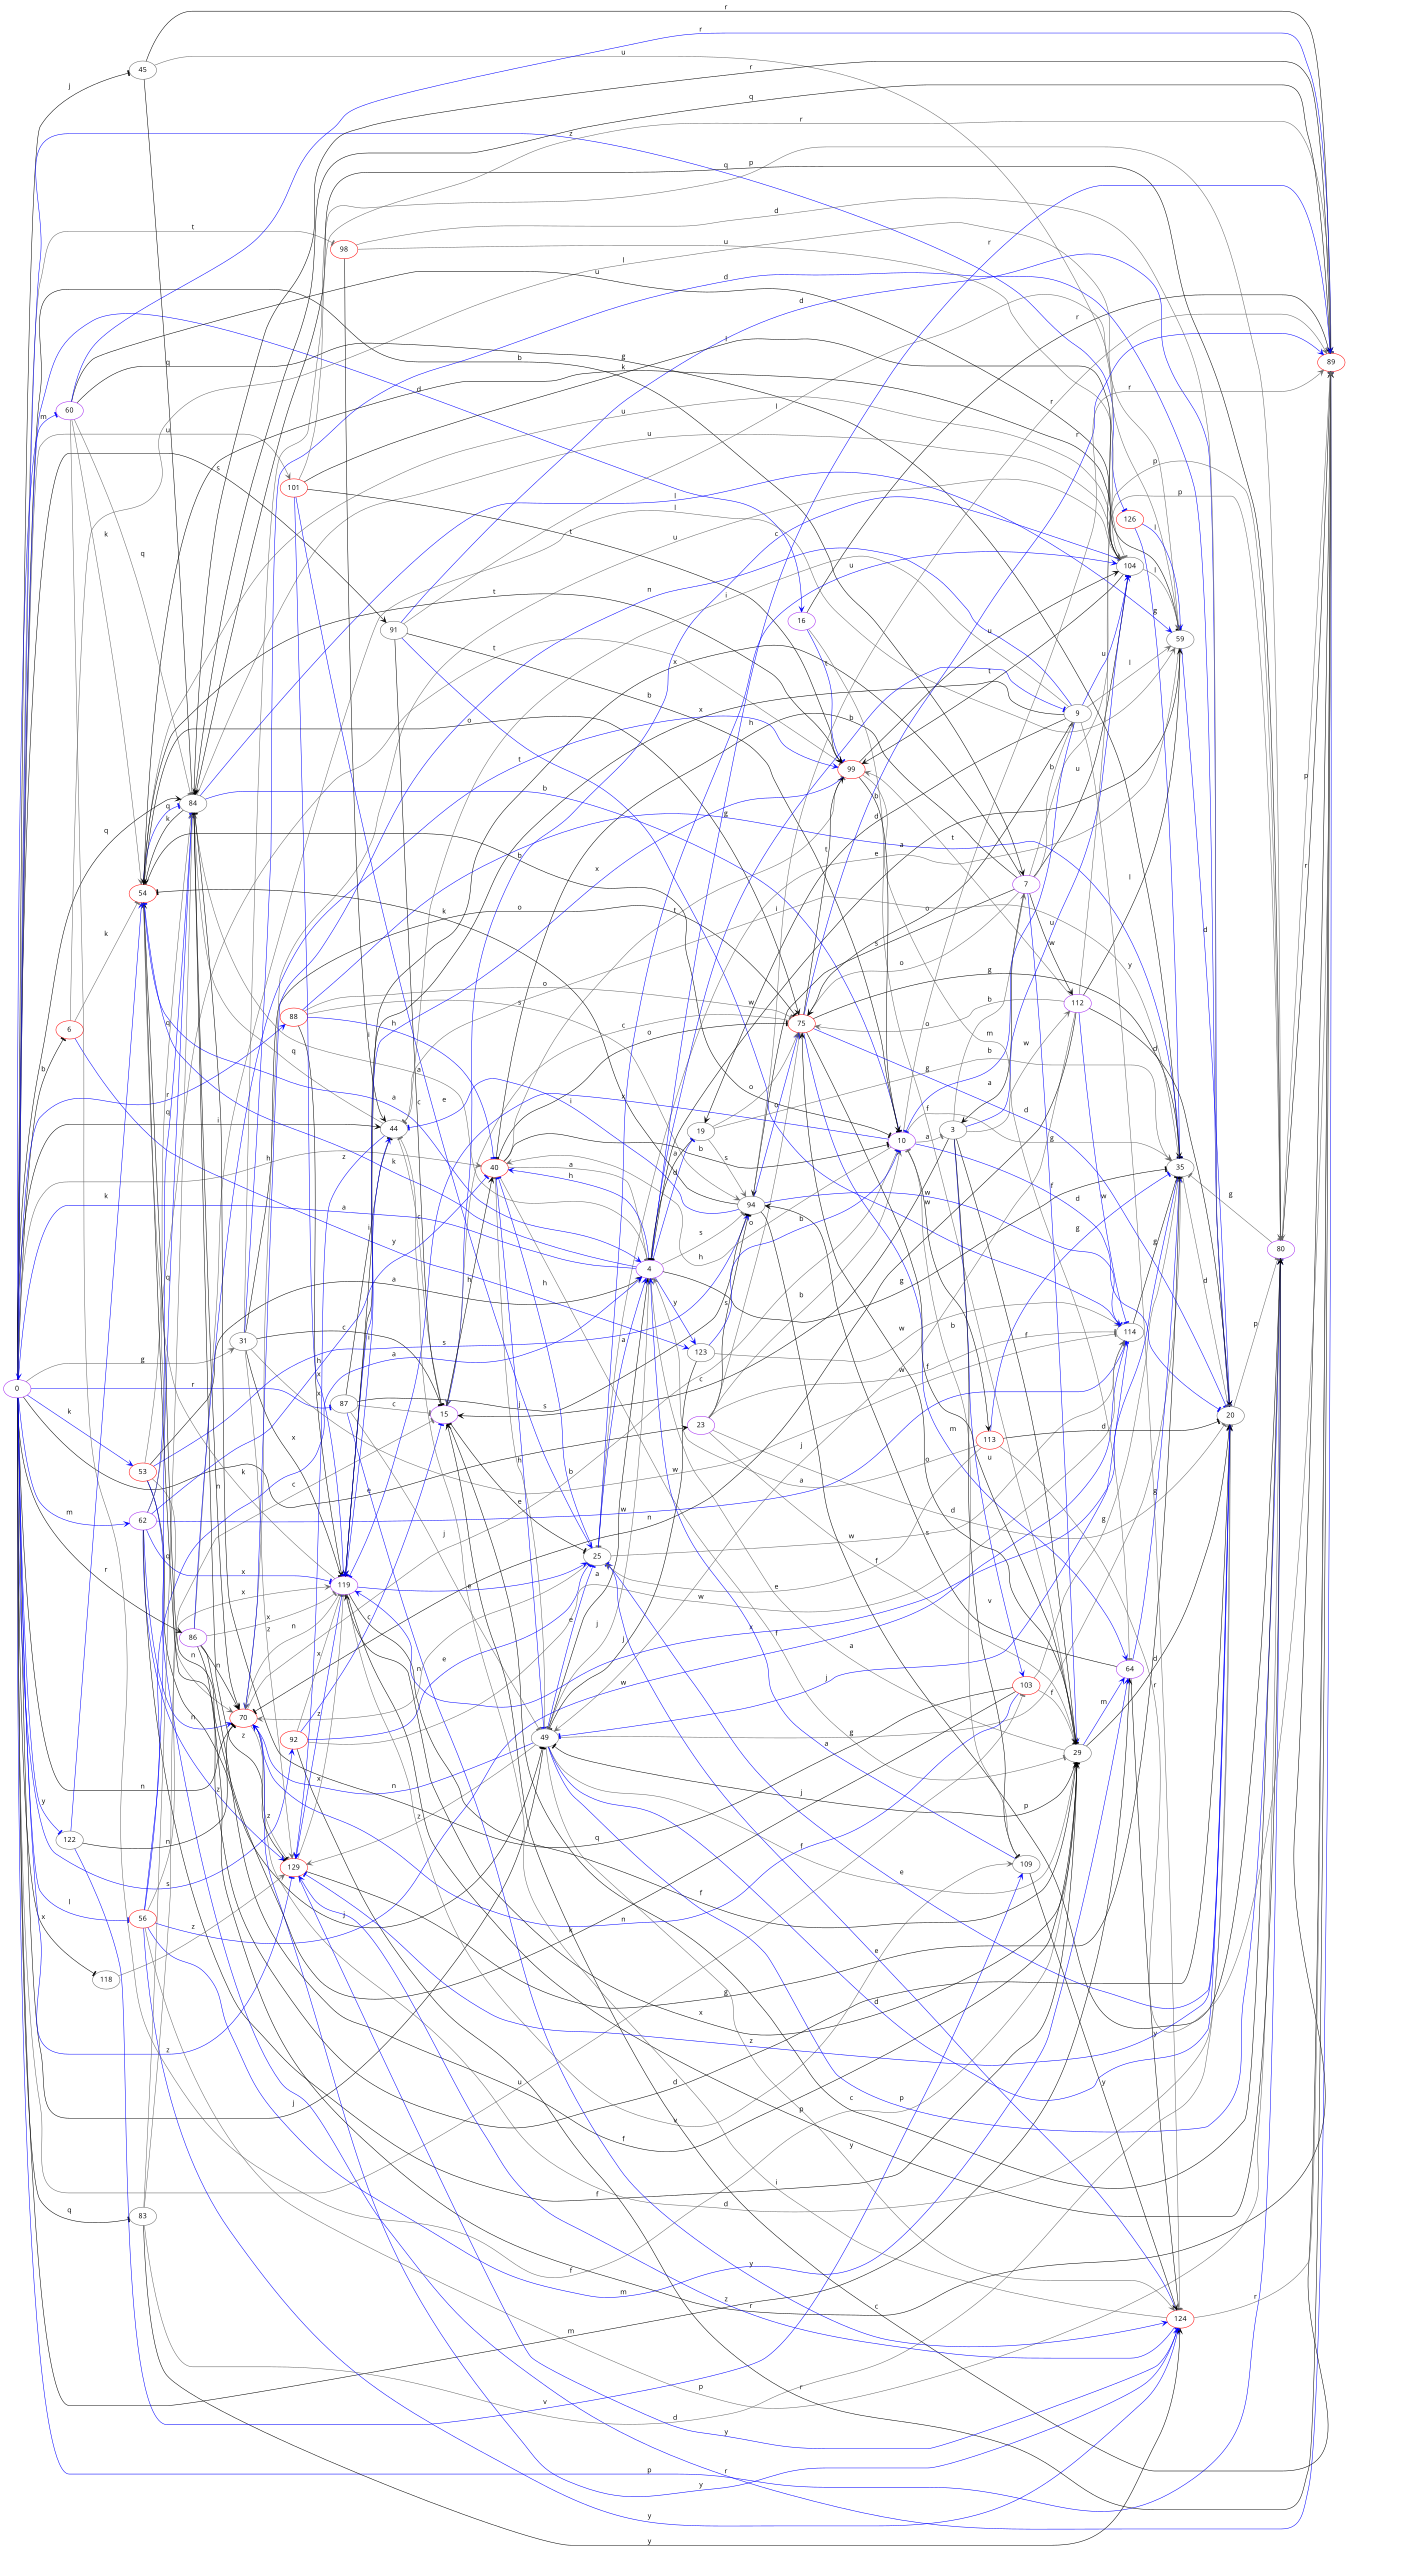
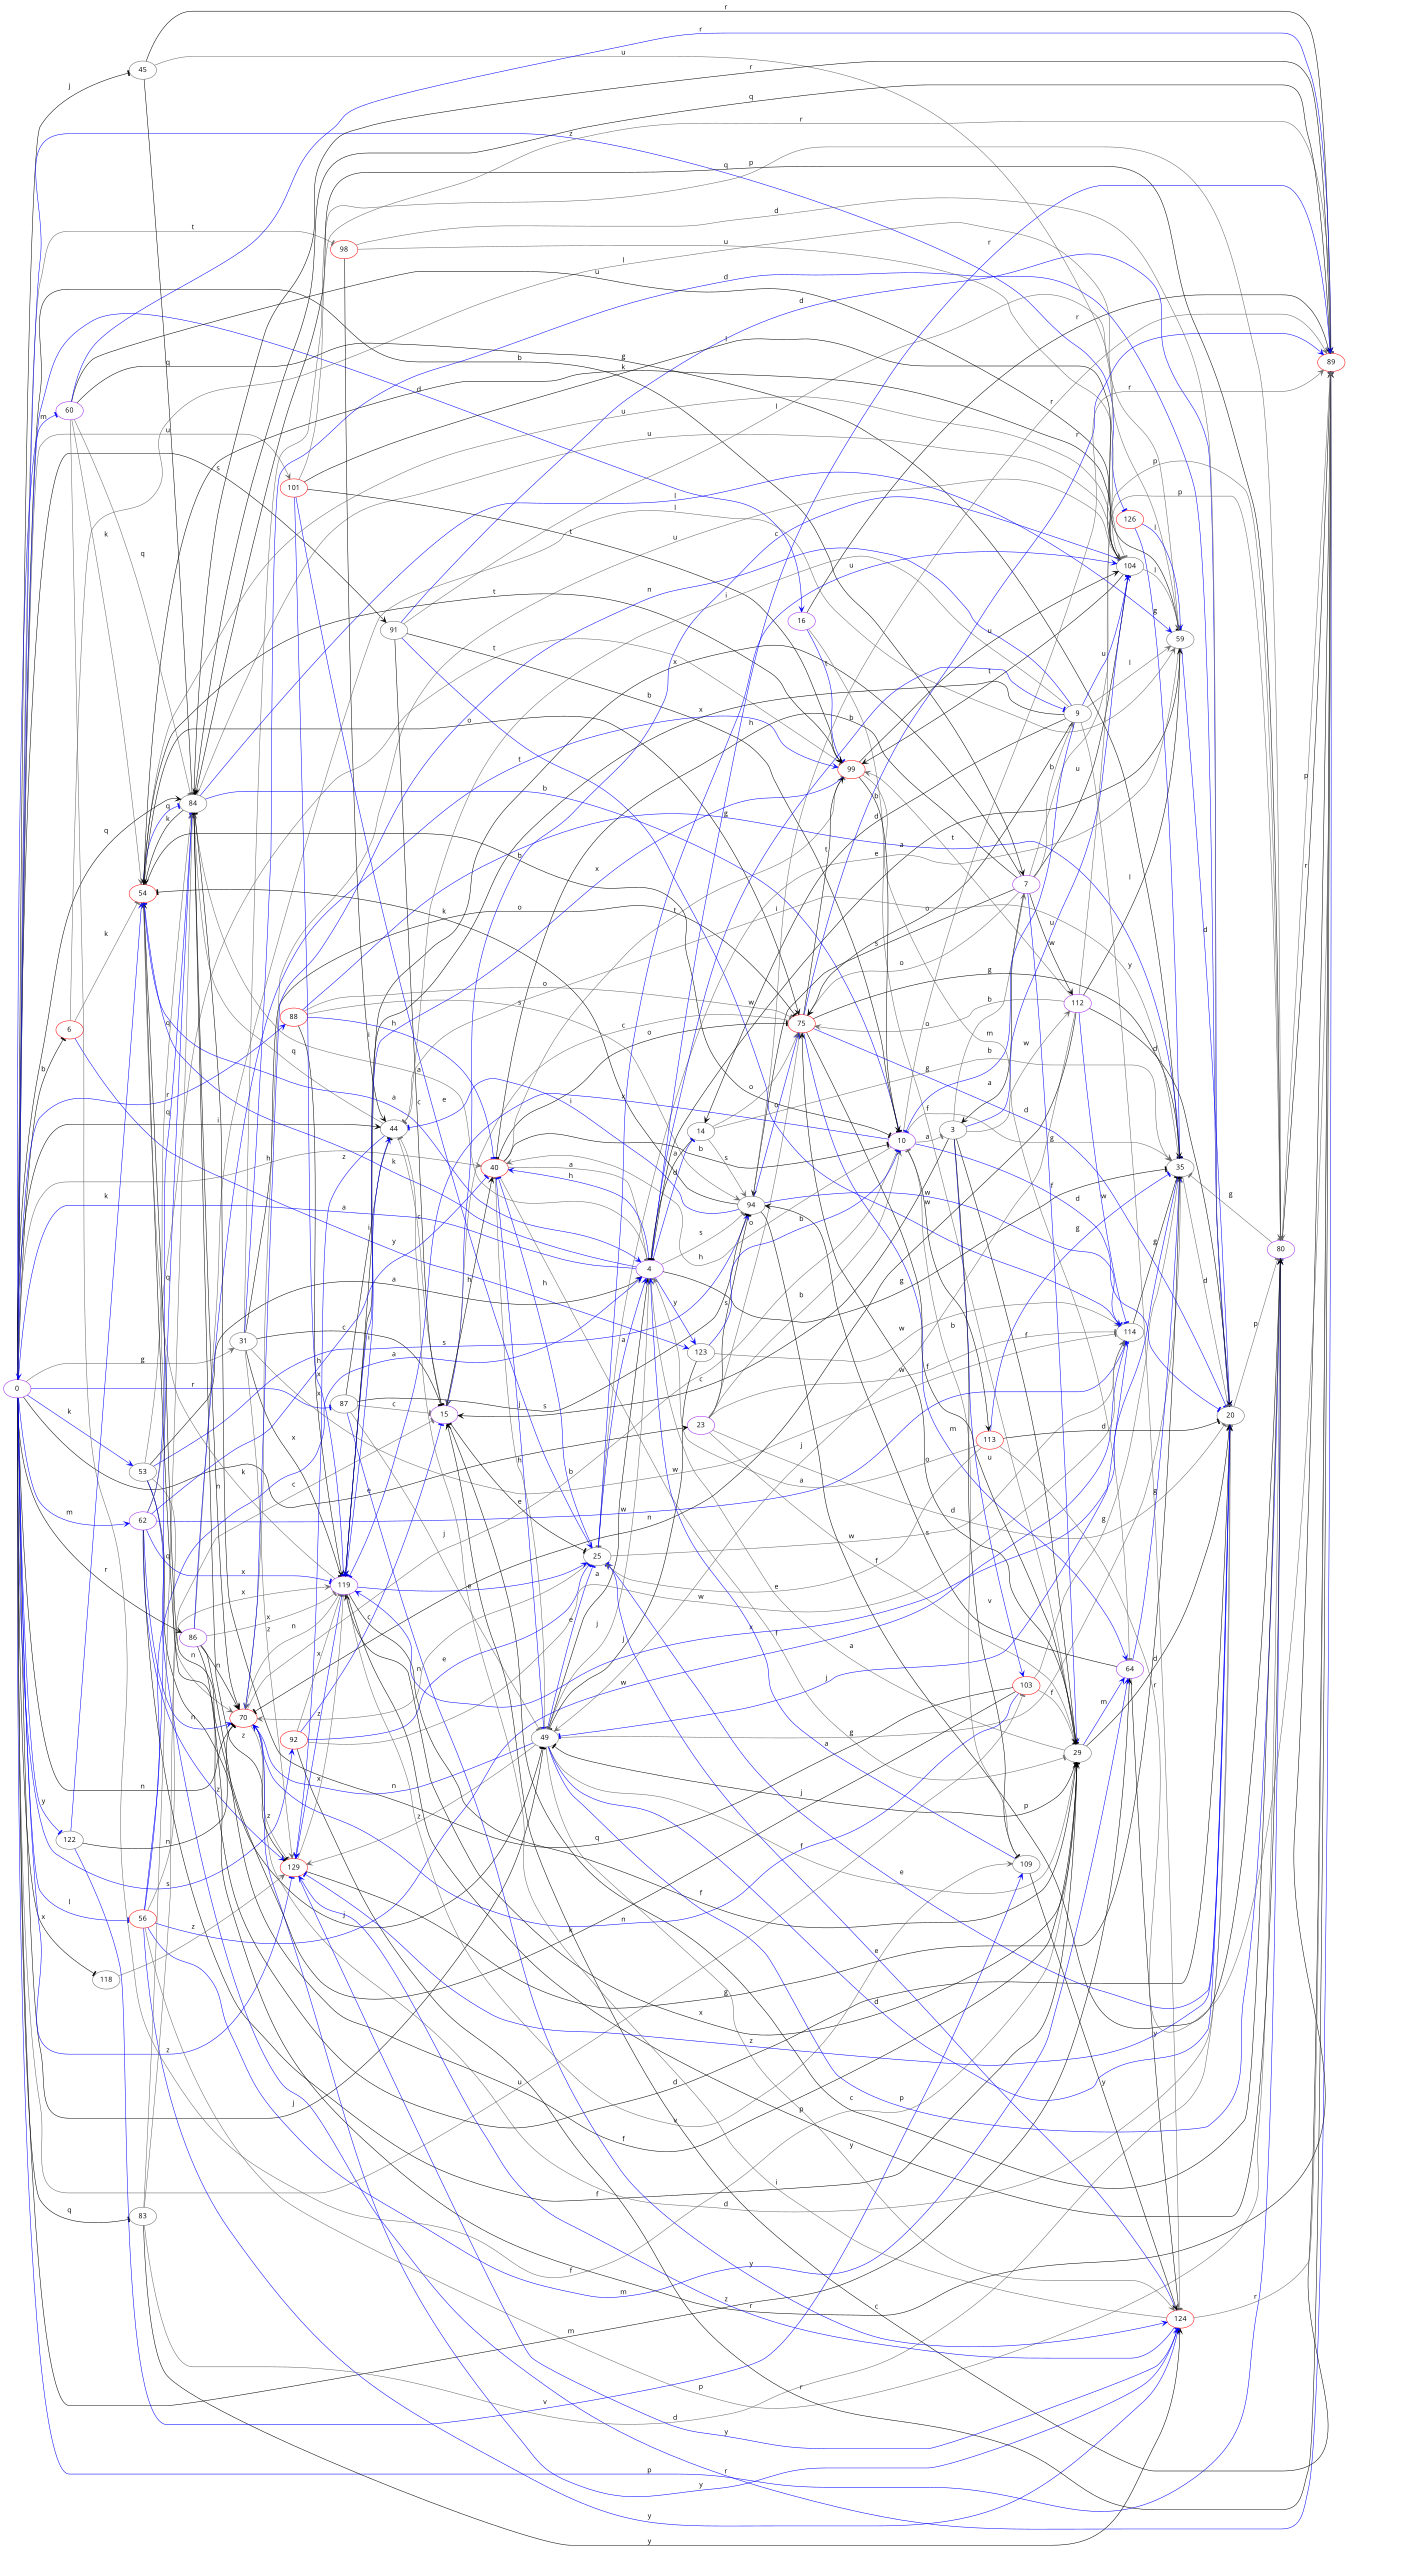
(701, 1132) -> (701, 1132)
(143, 1472) -> (143, 1472)
